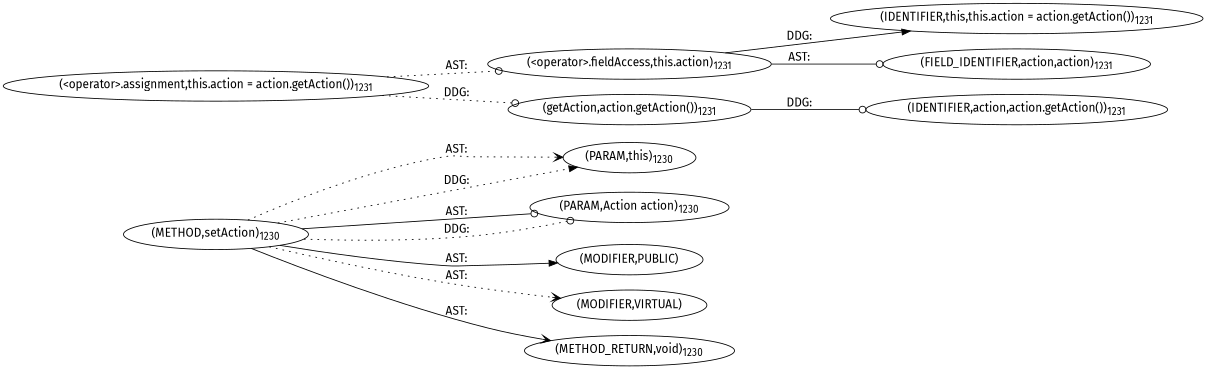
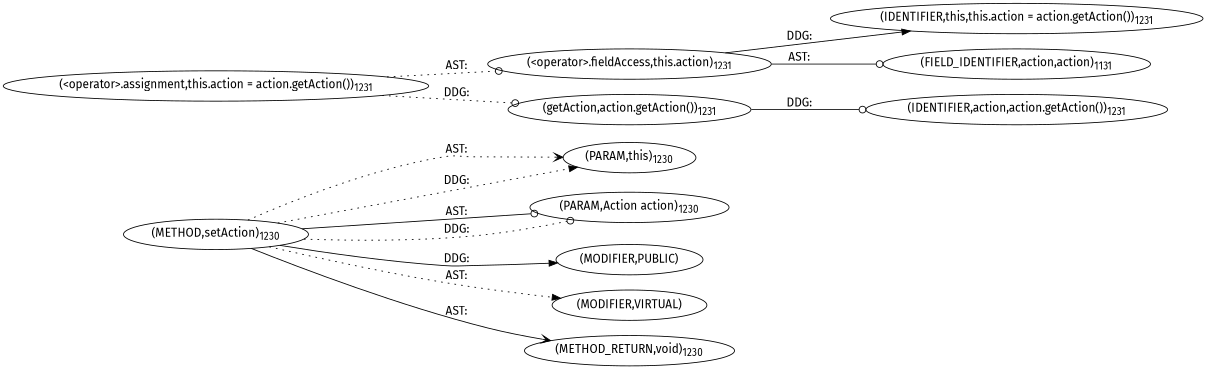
(1104, 63) -> (1104, 63)
(458, 259) -> (458, 259)
(410, 276) -> (410, 276)
